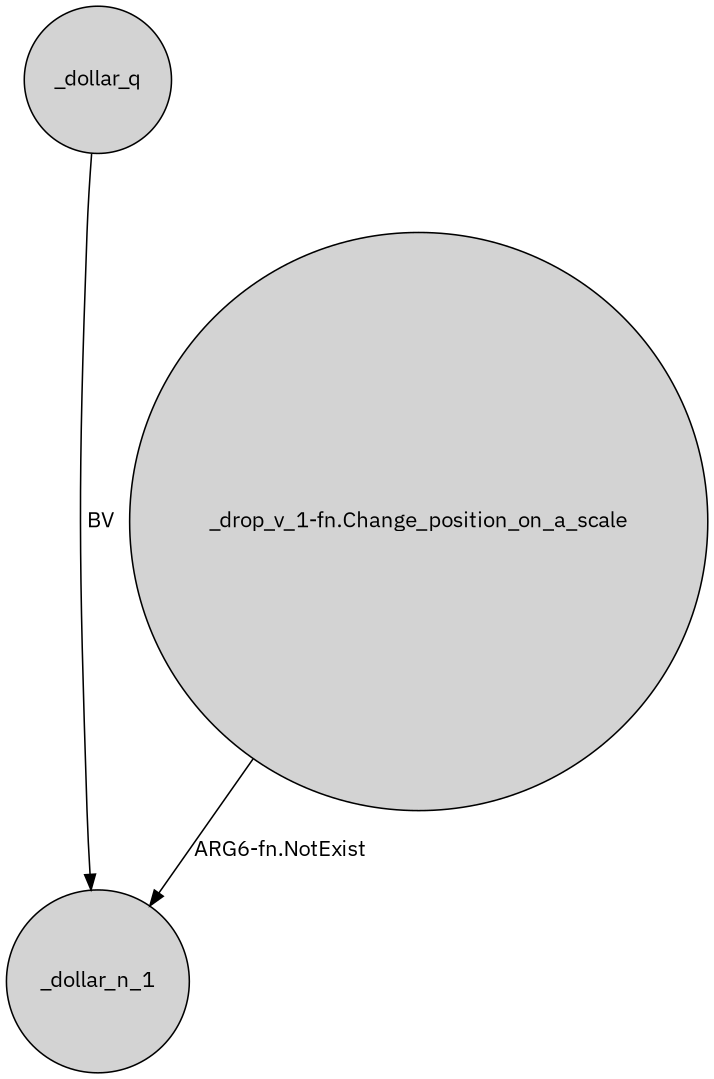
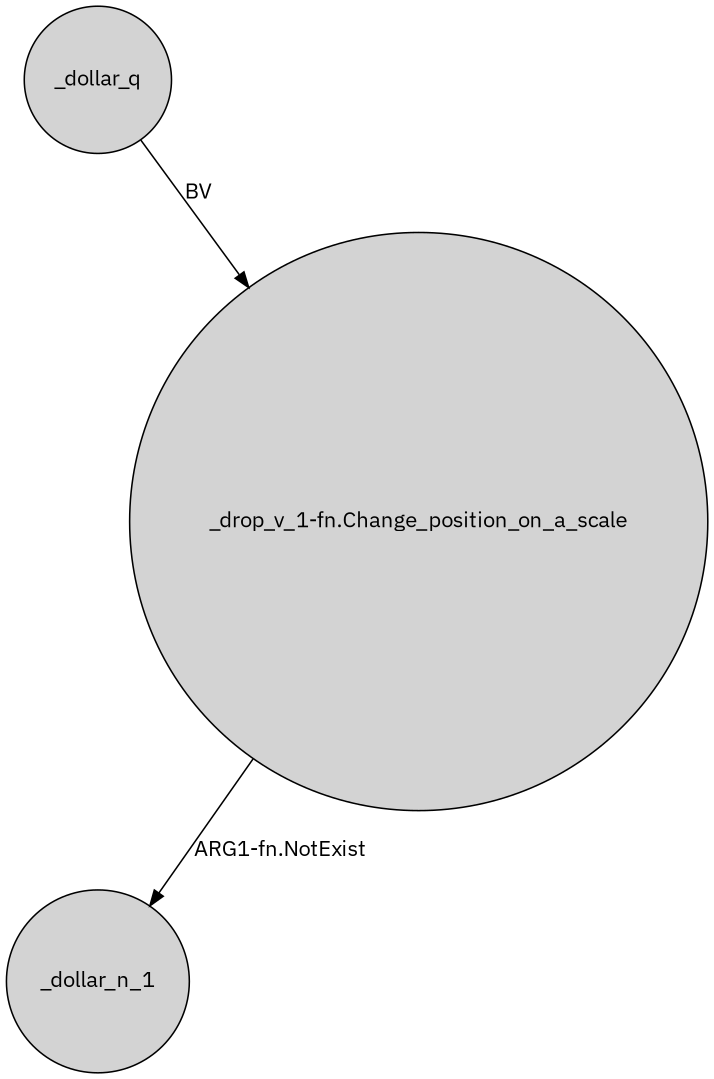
(81, 514) -> (190, 207)
(281, 850) -> (281, 850)
